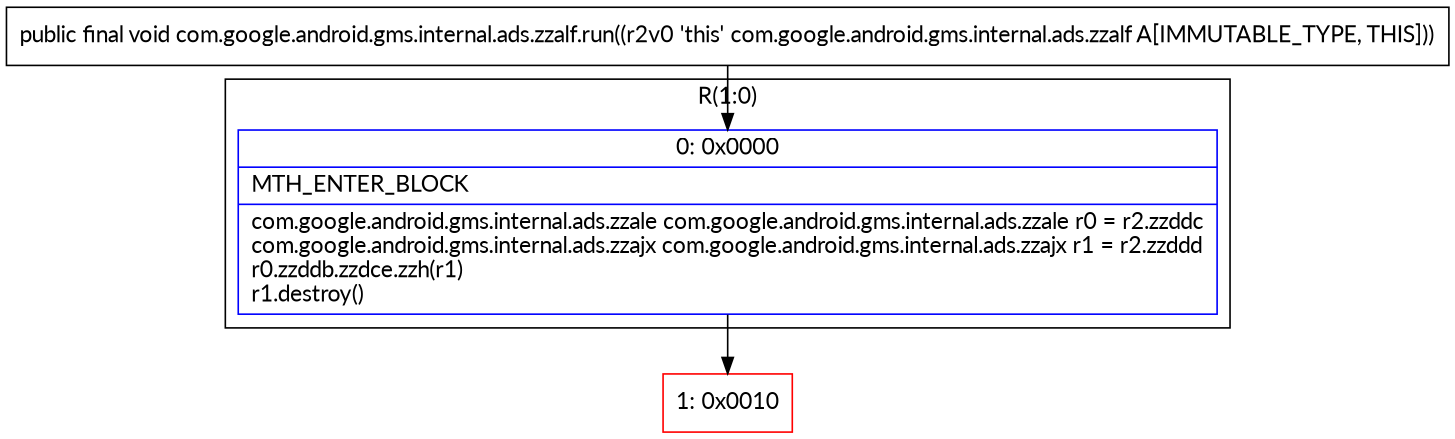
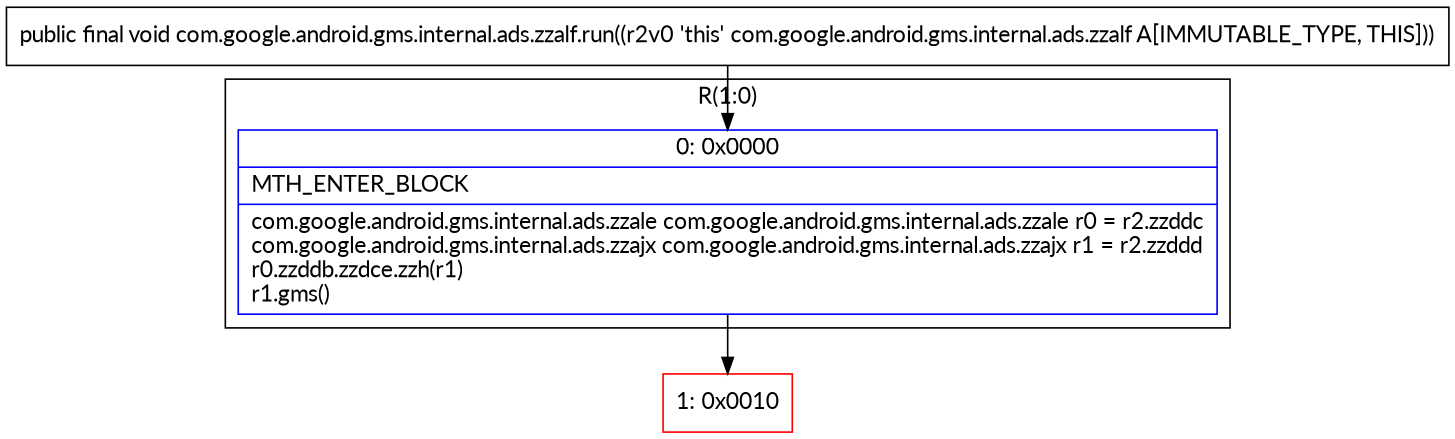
(308, 295) -> (291, 295)
